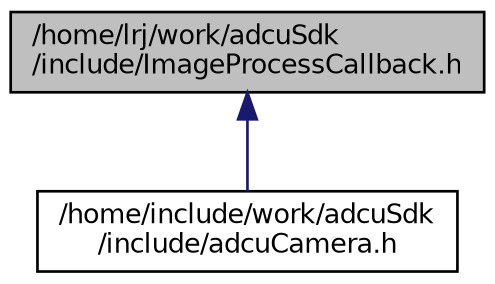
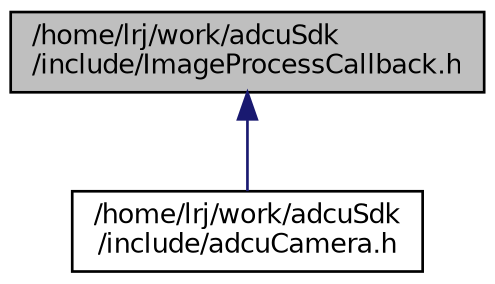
(247, 231) -> (247, 231)
